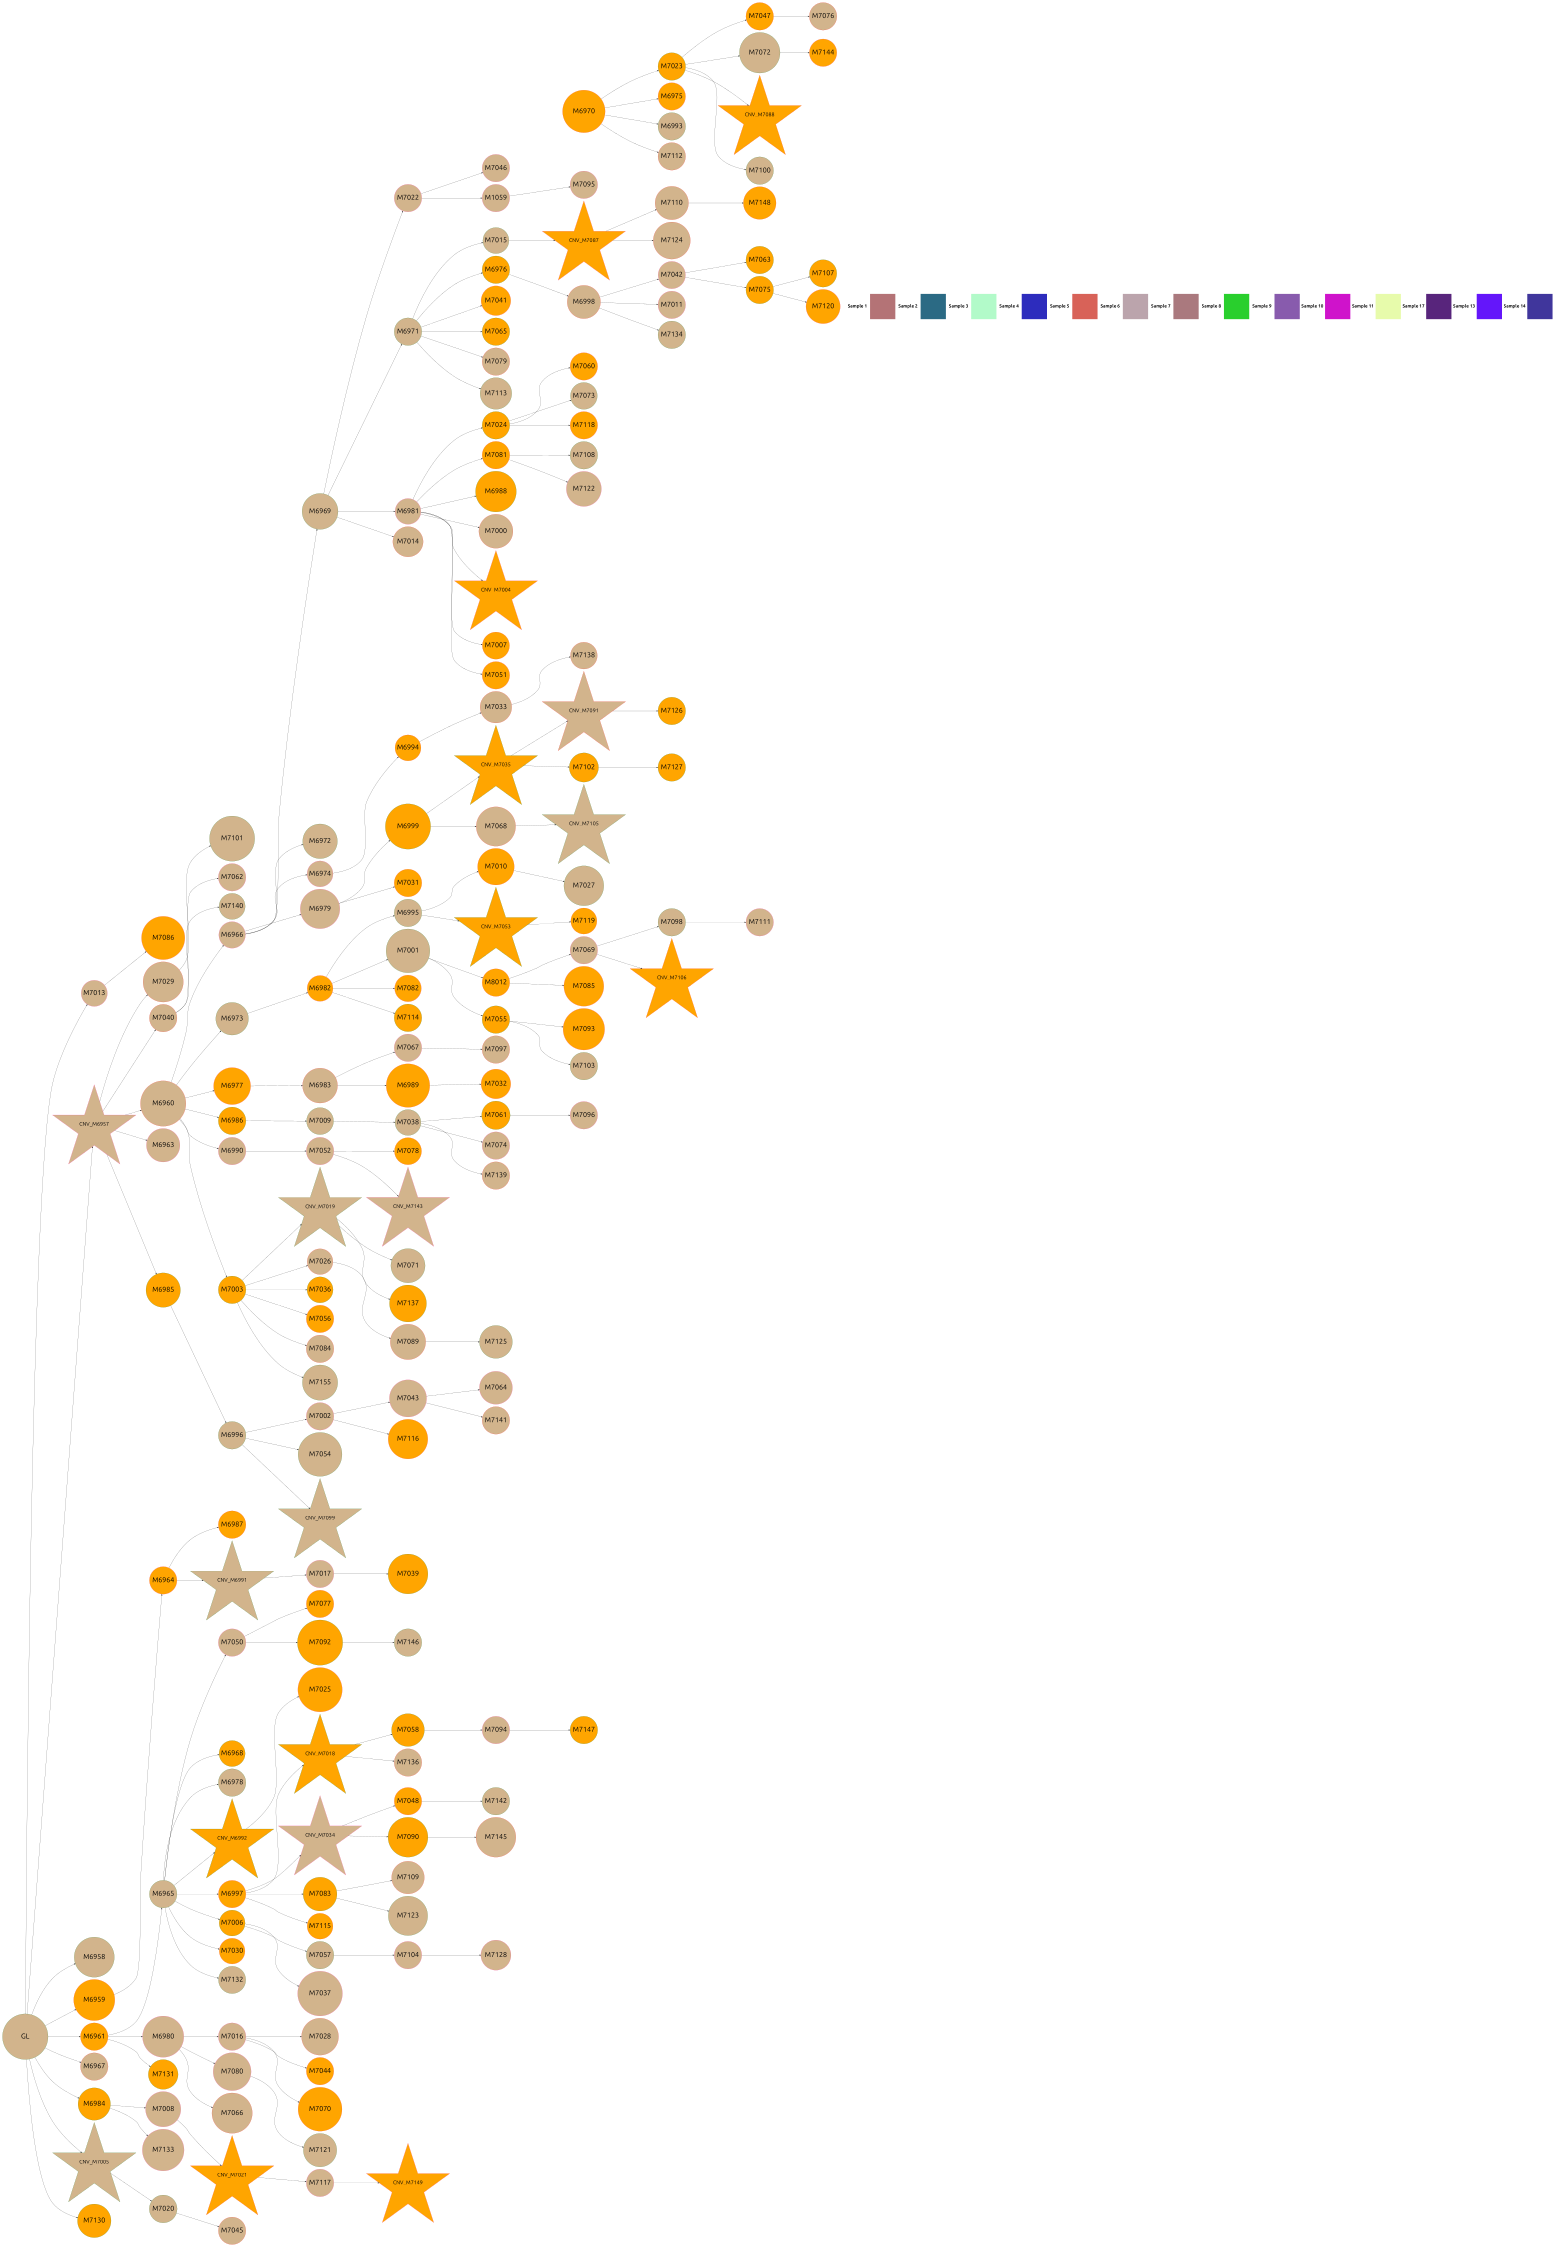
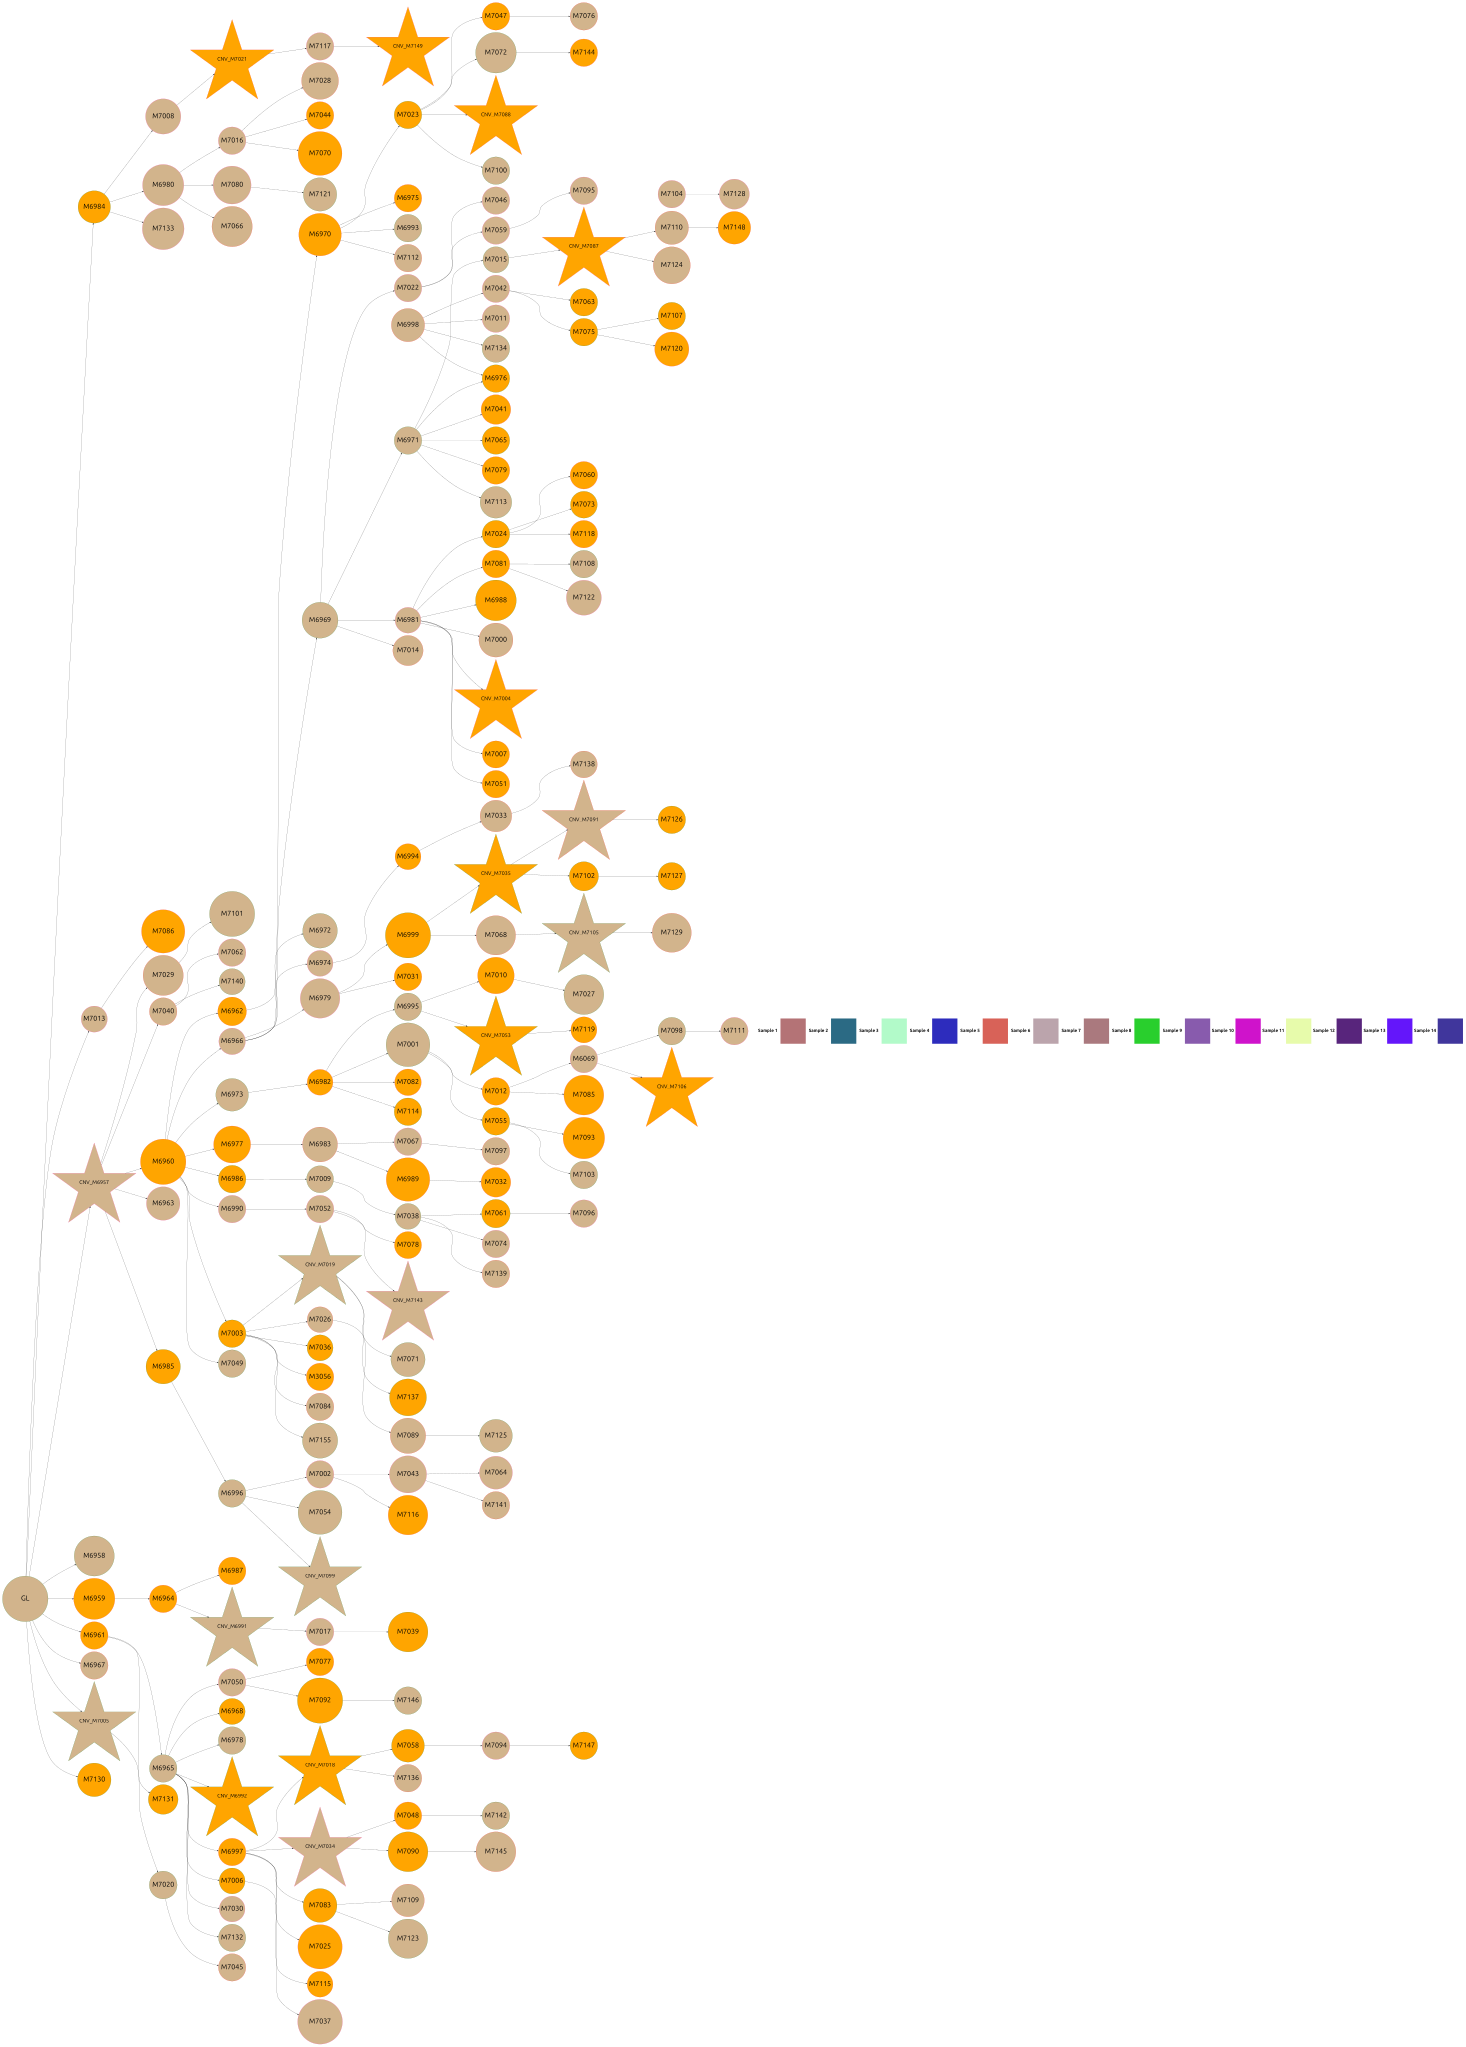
(496, 198) -> (496, 231)
(538, 285) -> (448, 360)
(1414, 306) -> (1324, 1031)
(496, 362) -> (496, 470)
(584, 396) -> (584, 505)
none -> (672, 933)
(584, 950) -> (584, 1059)
(496, 983) -> (496, 1091)
none -> (232, 1011)
(163, 1104) -> (163, 1162)
(320, 1319) -> (320, 1377)
none -> (232, 1364)
(276, 1764) -> (277, 1892)
(232, 1951) -> (232, 1909)
(320, 1955) -> none
(125, 2037) -> (126, 197)
